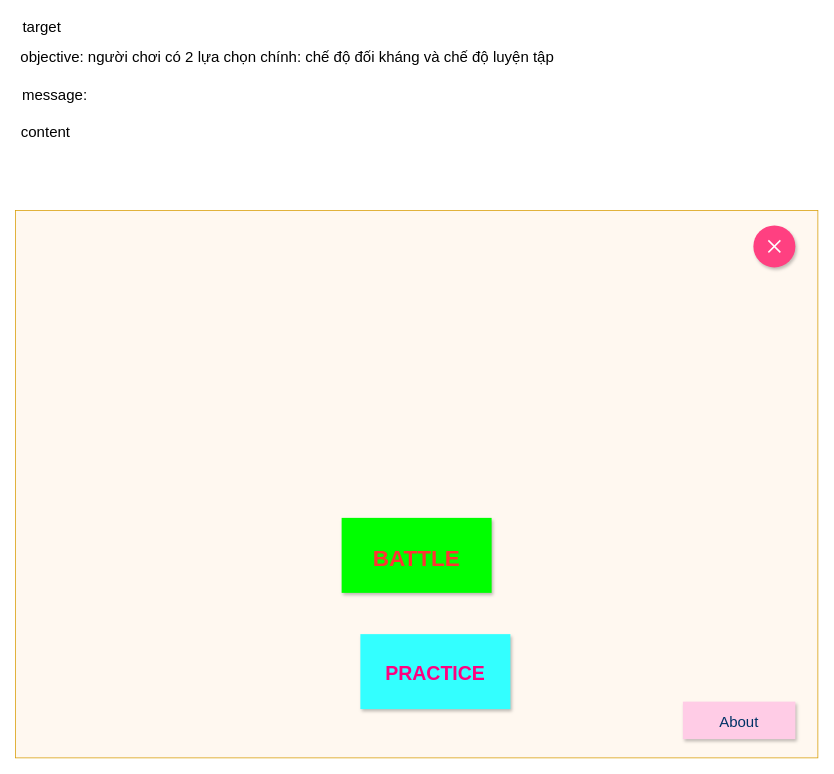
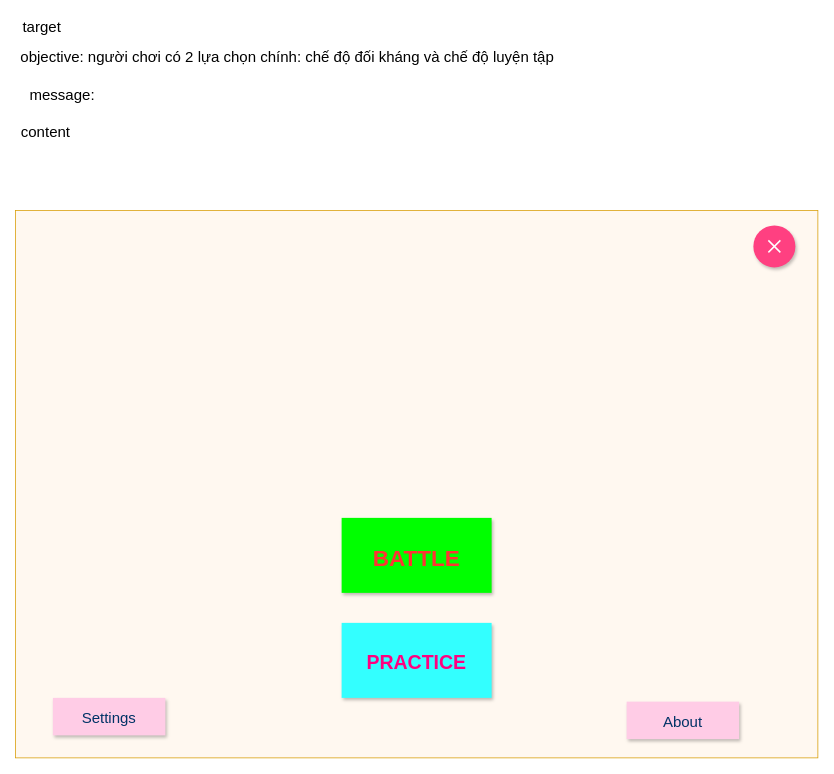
(57, 94) -> (64, 94)
(435, 672) -> (417, 660)
none -> (109, 717)
(739, 720) -> (683, 720)
